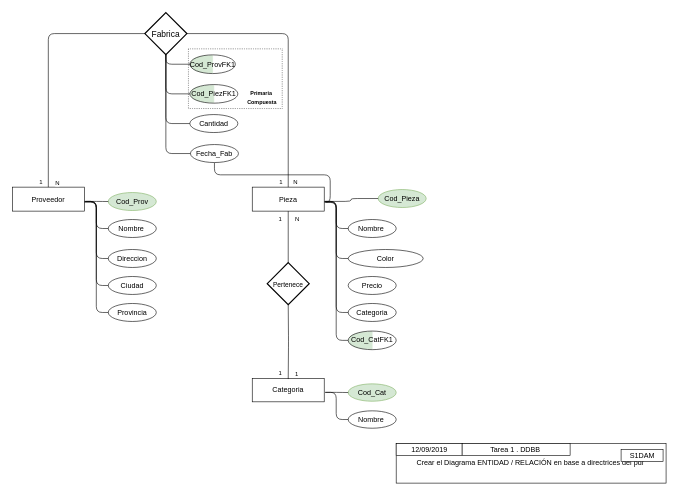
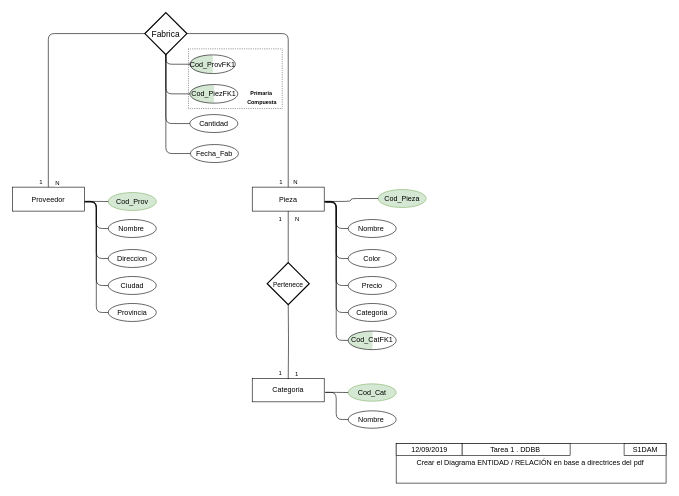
(278, 175) -> (342, 286)
(386, 259) -> (372, 259)
(642, 456) -> (645, 450)
